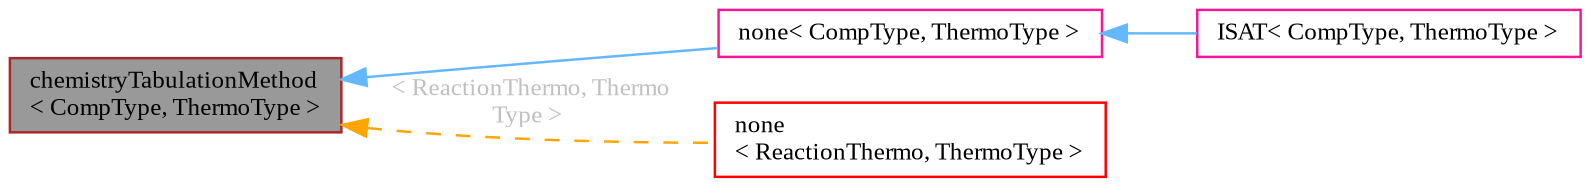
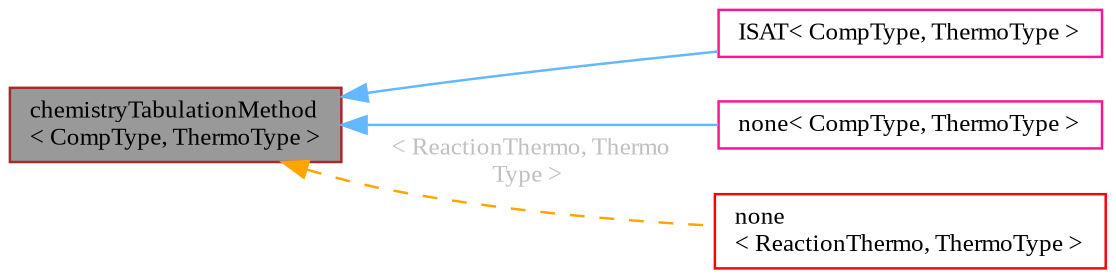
(1162, 33) -> (542, 71)
